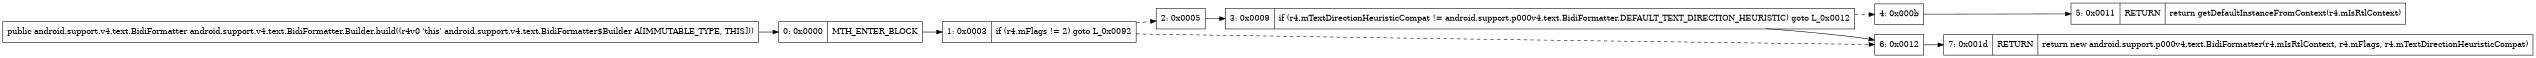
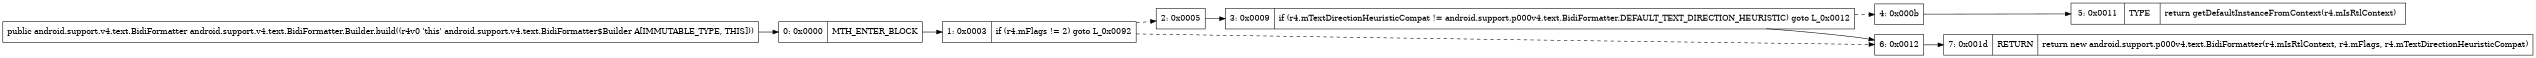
(2143, 13) -> (2140, 13)
